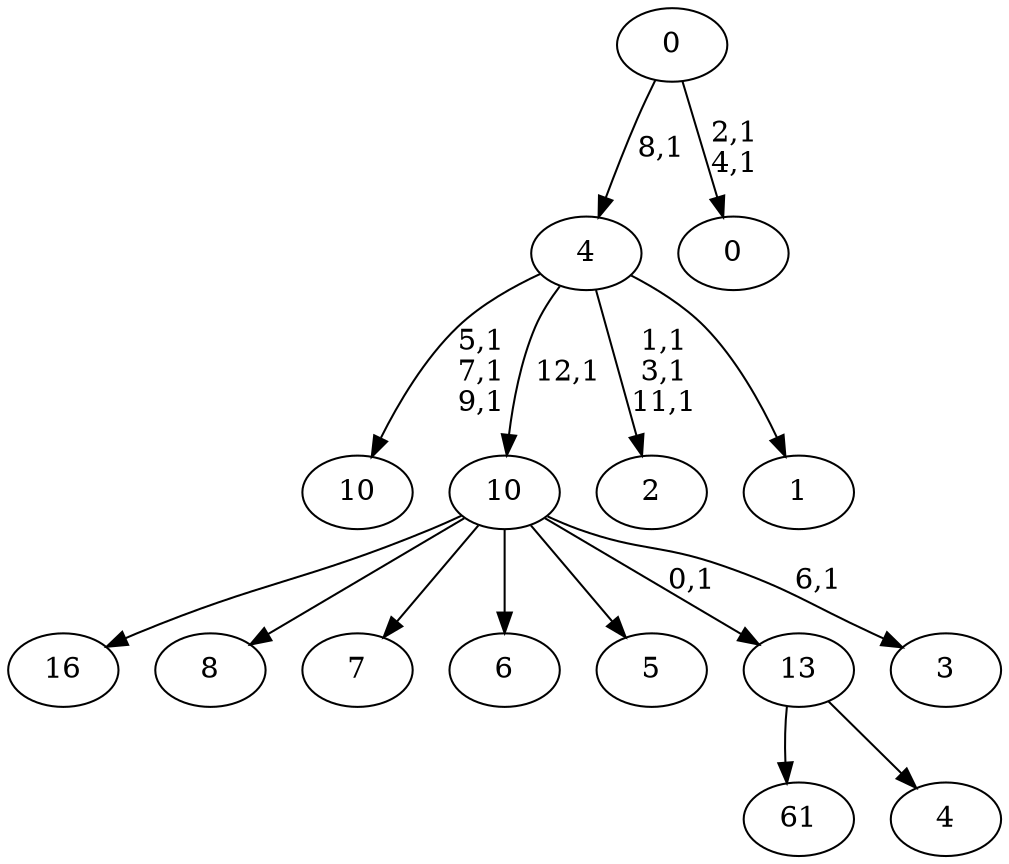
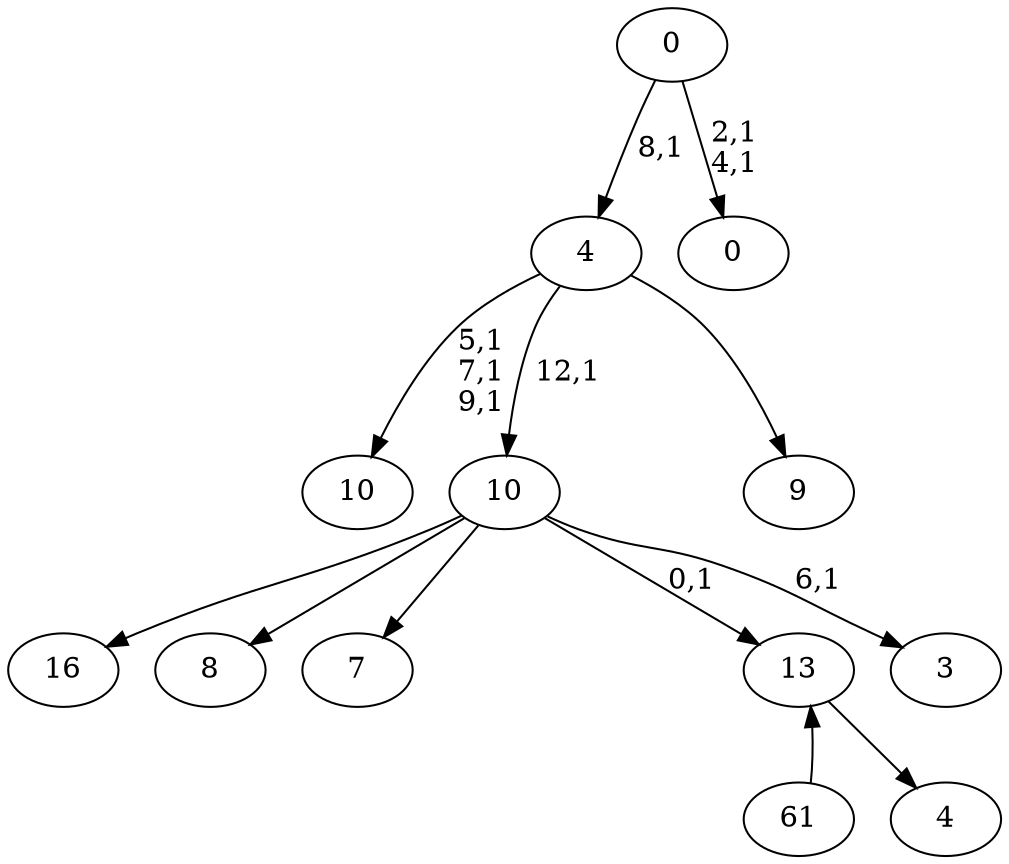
(652, 492) -> none
(799, 492) -> (799, 492)
(505, 670) -> none
(652, 670) -> none
(785, 734) -> (812, 755)
